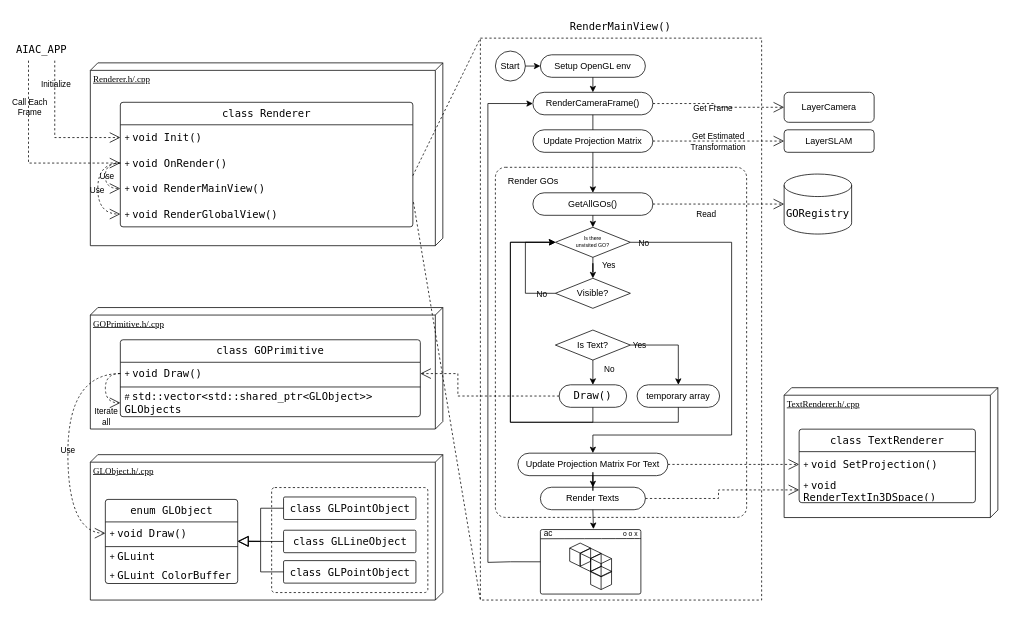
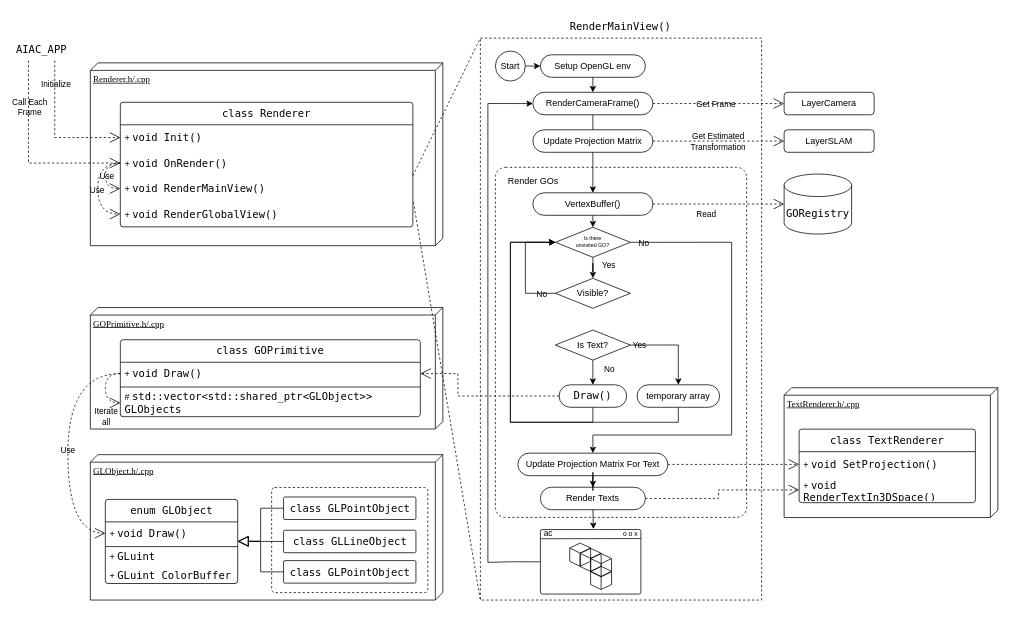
(829, 107) -> (829, 103)
(593, 204) -> (593, 204)
